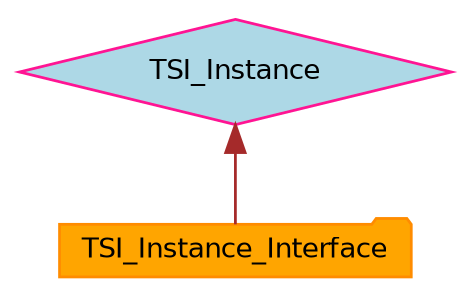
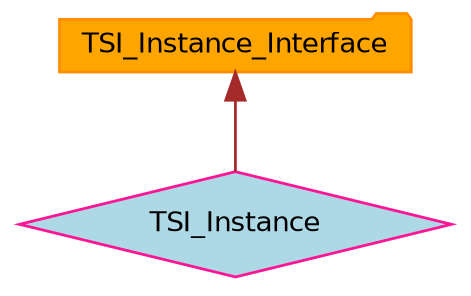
(235, 189) -> (235, 136)
